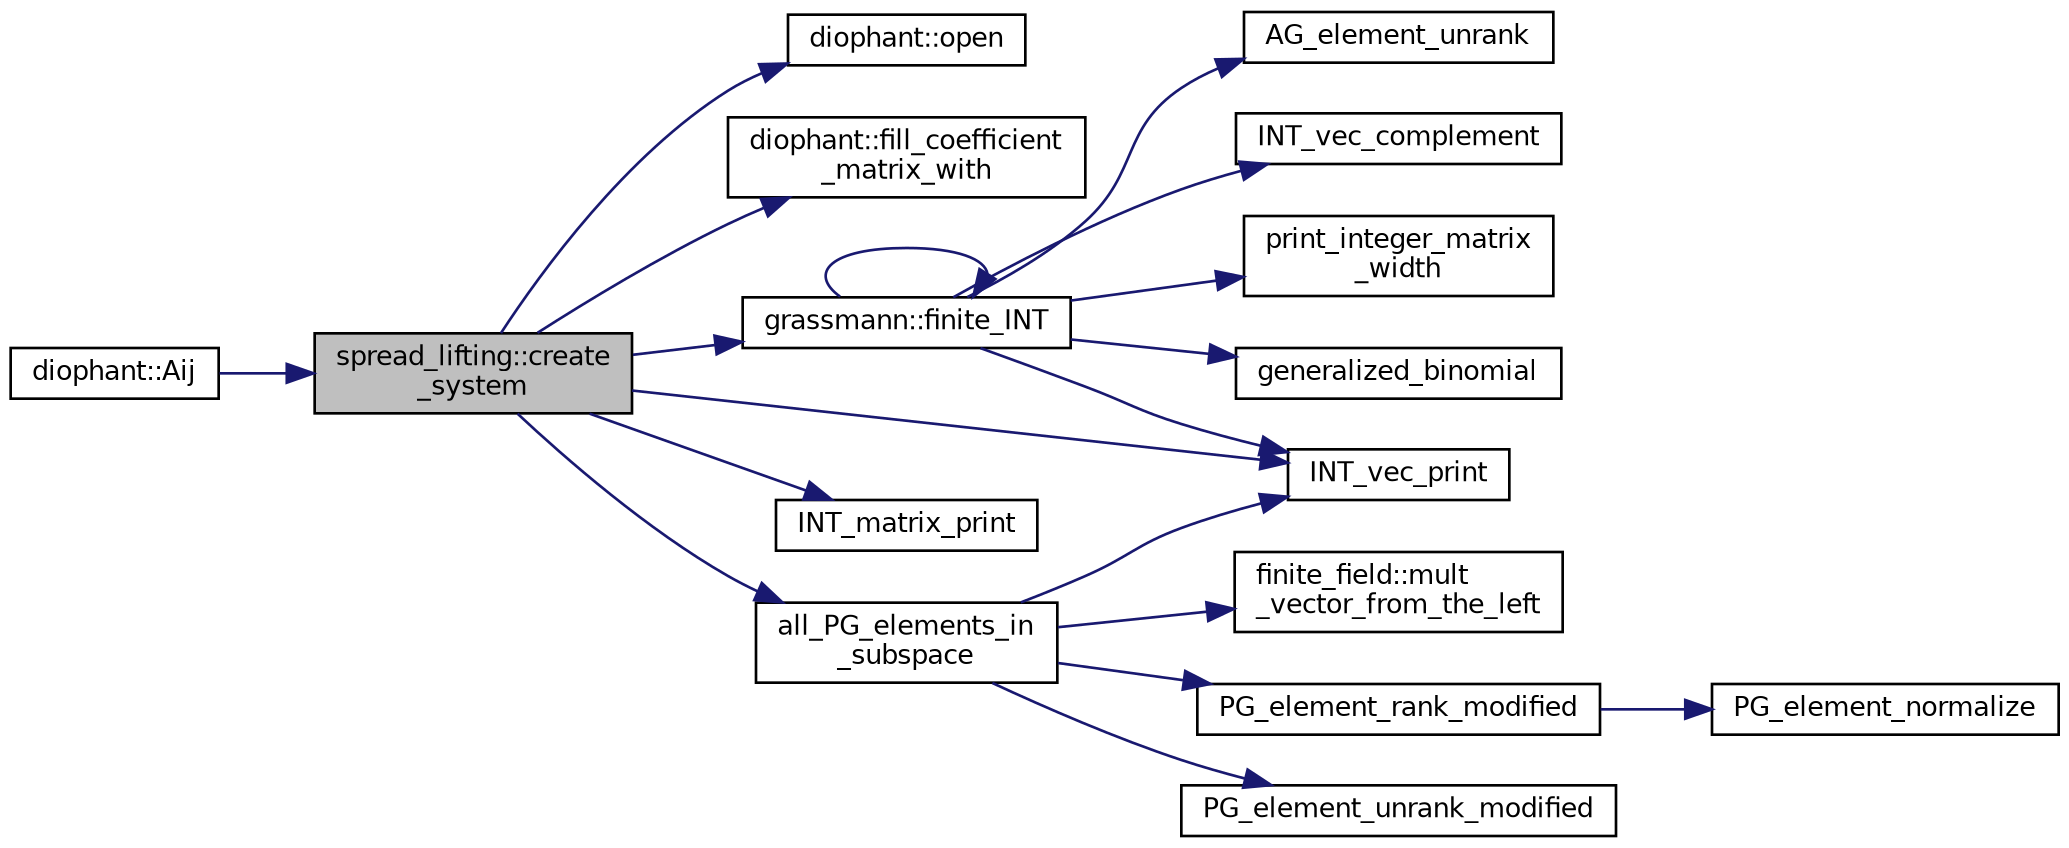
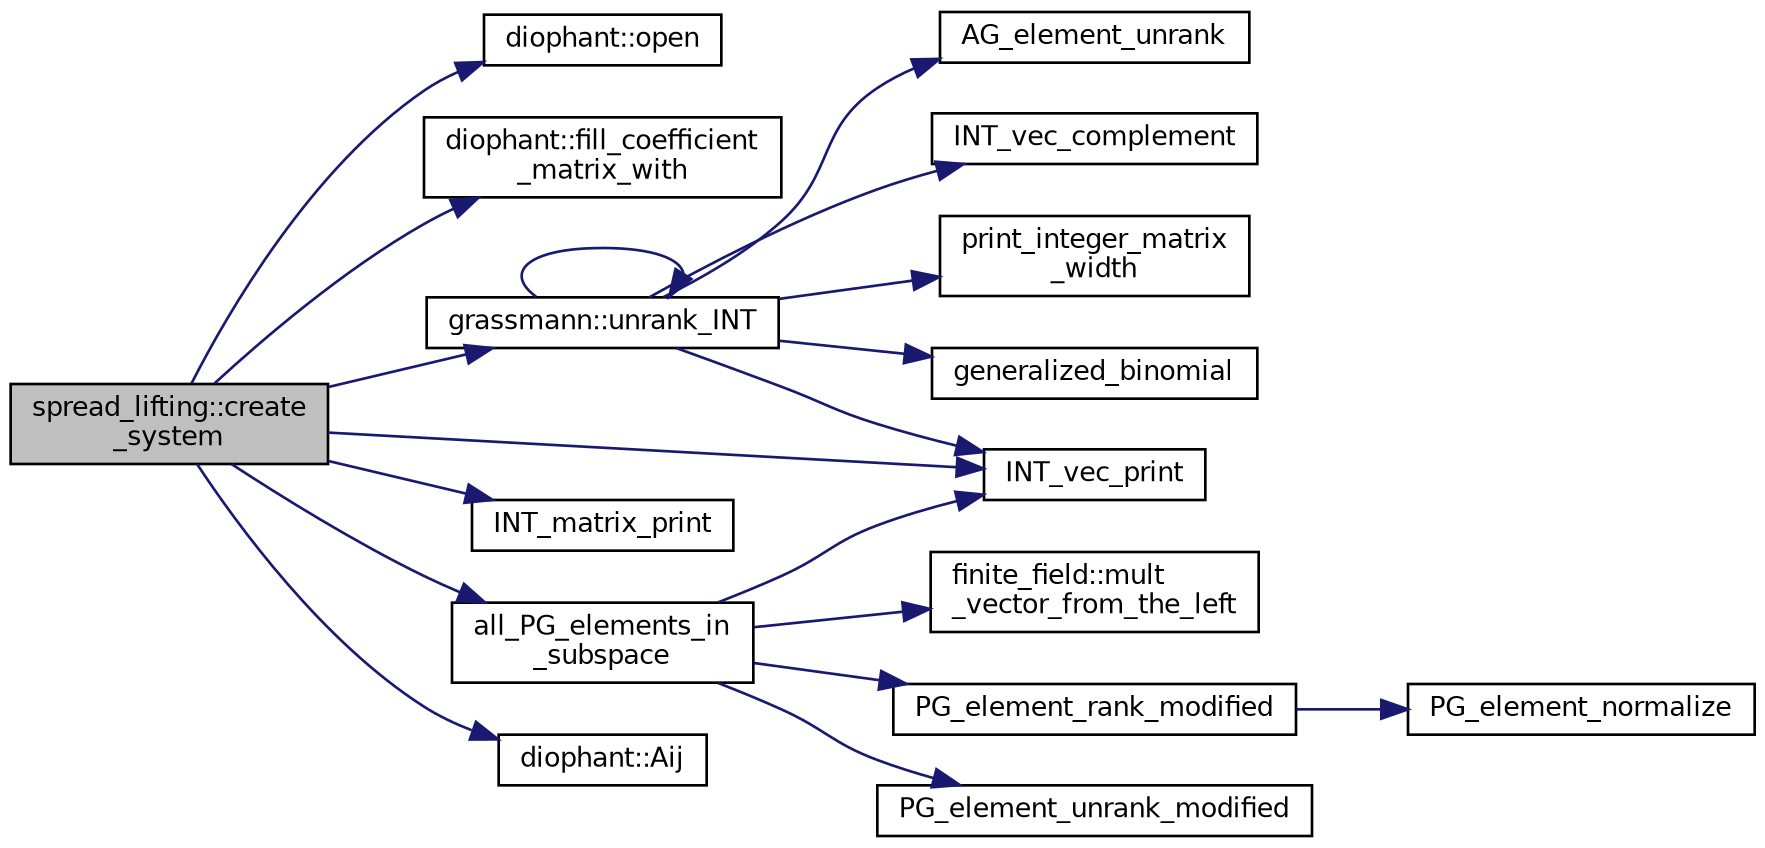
(907, 323) -> (603, 323)
(253, 373) -> (317, 616)
